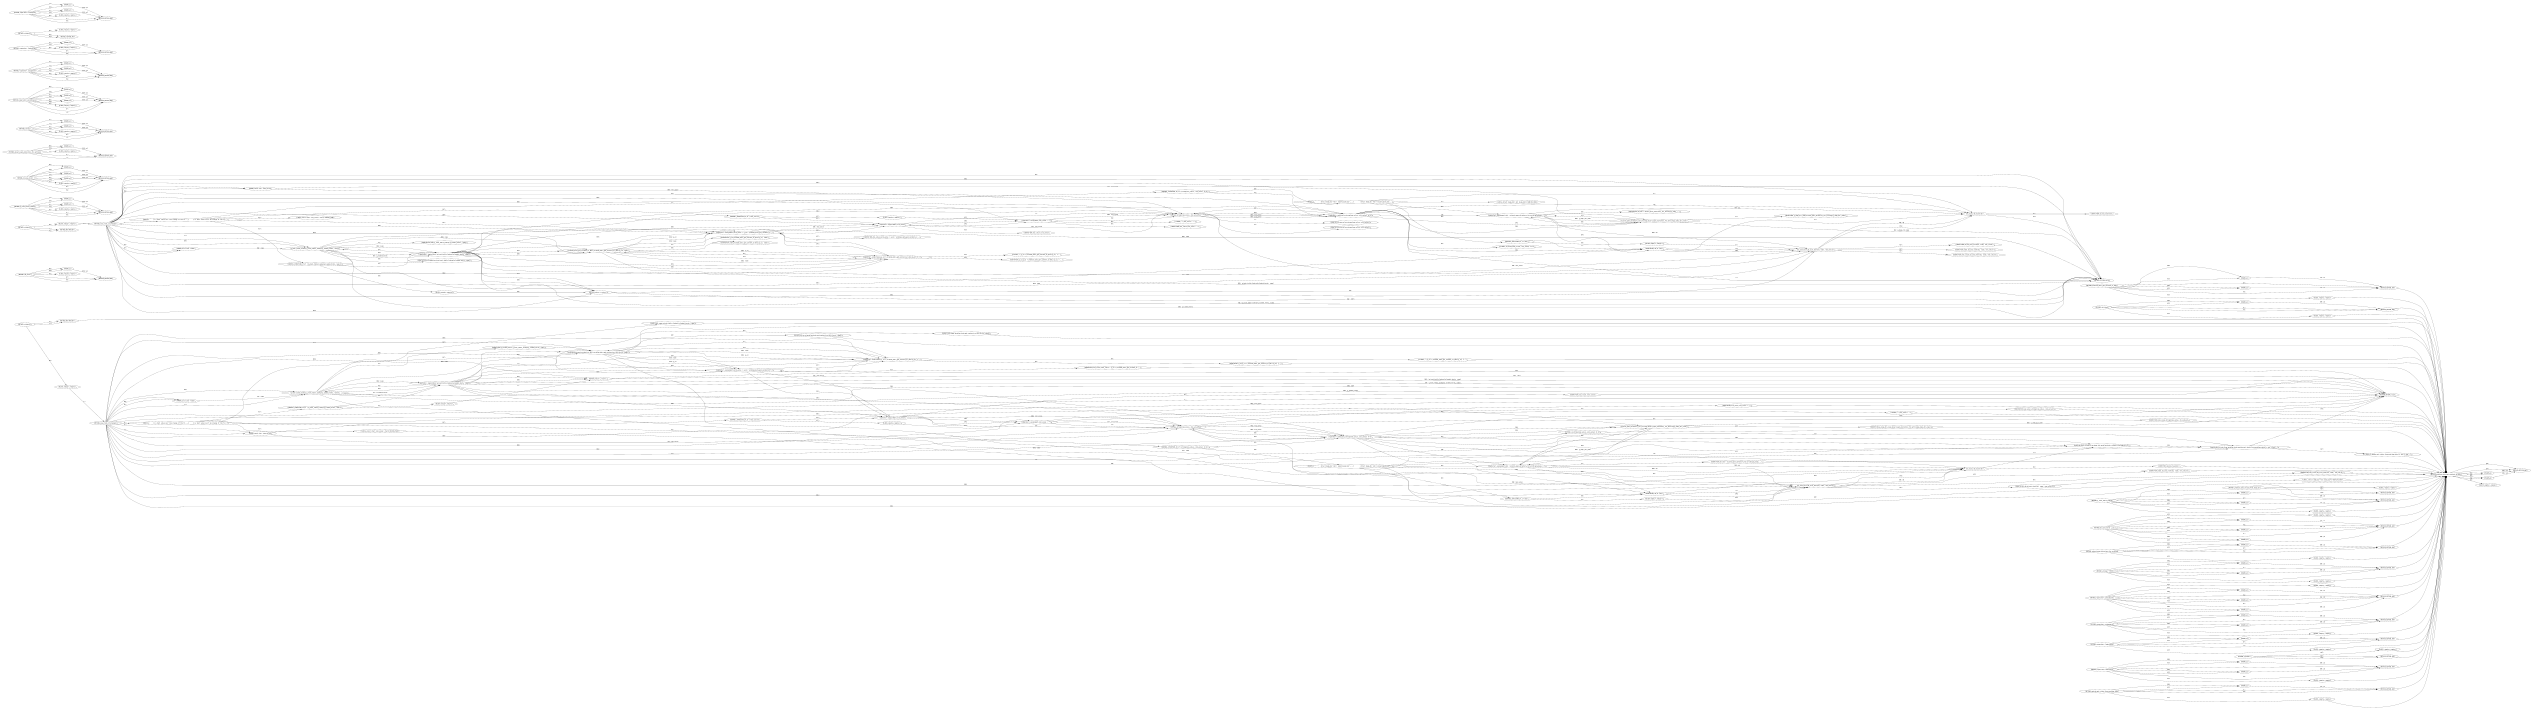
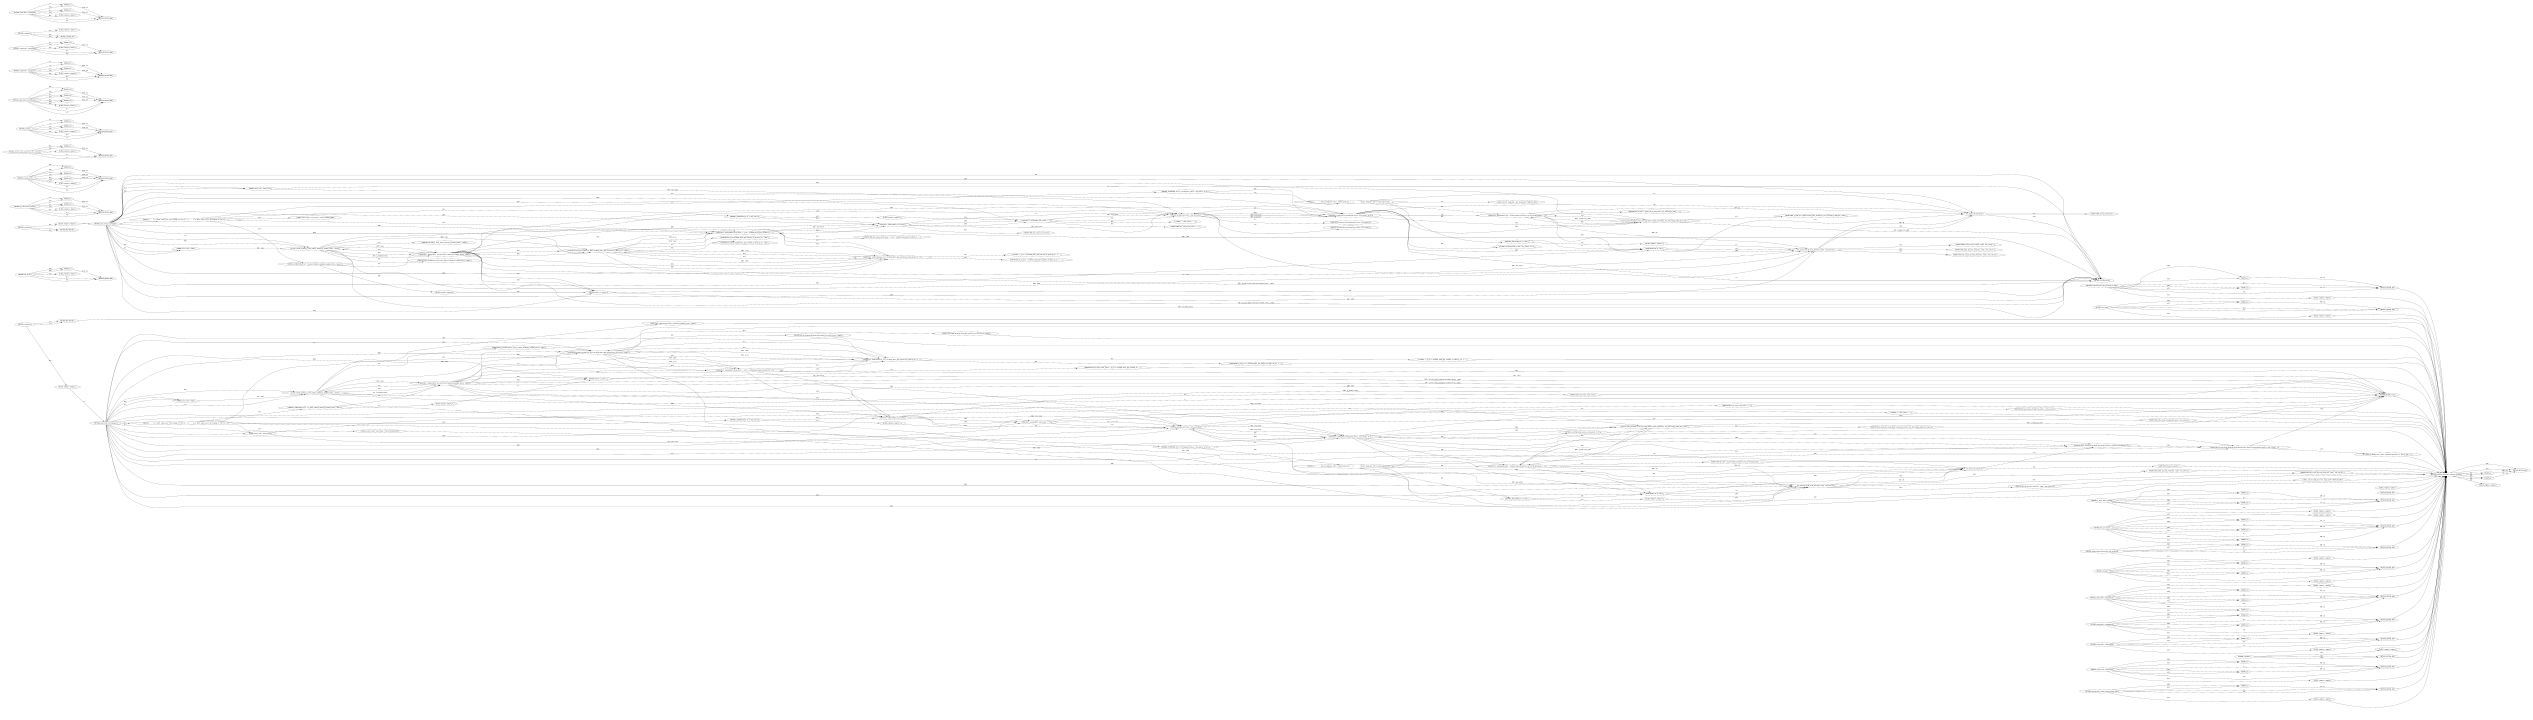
(2245, 488) -> none
